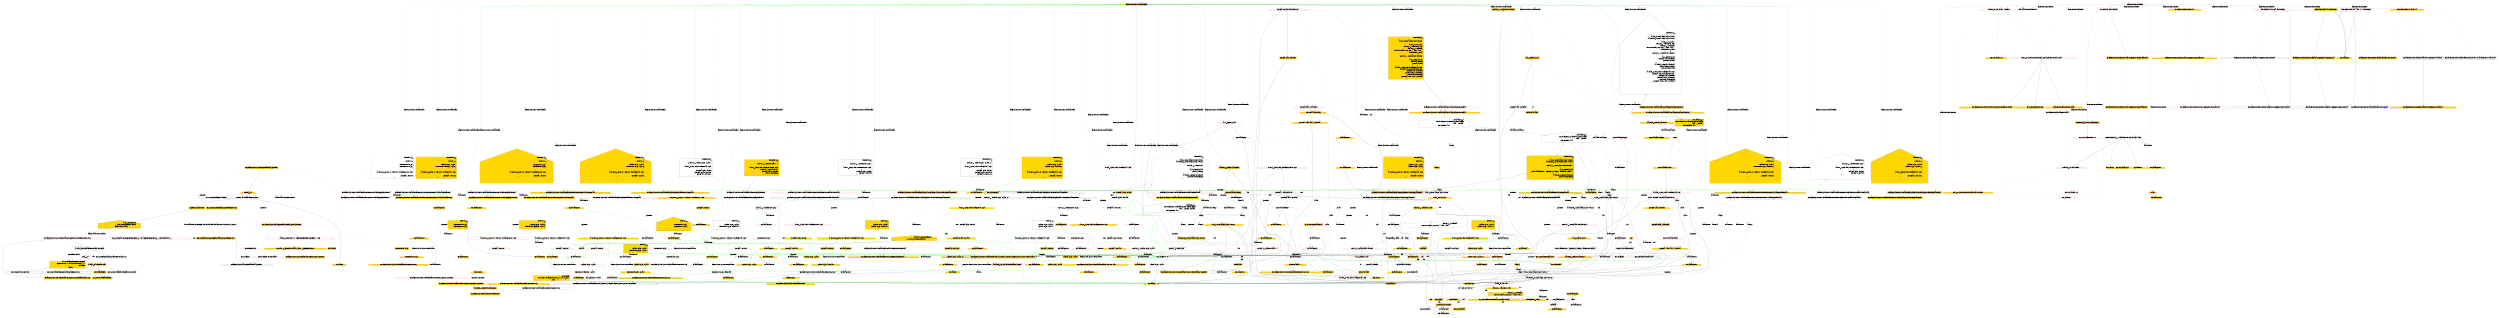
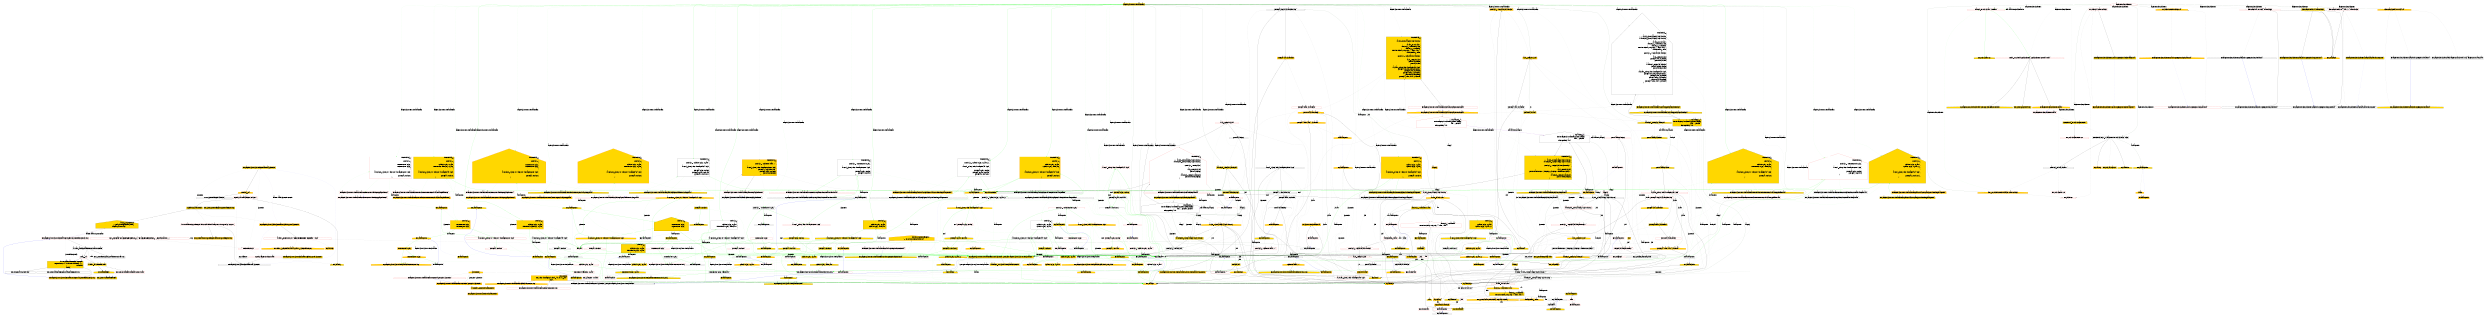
(100, 272) -> (104, 272)
